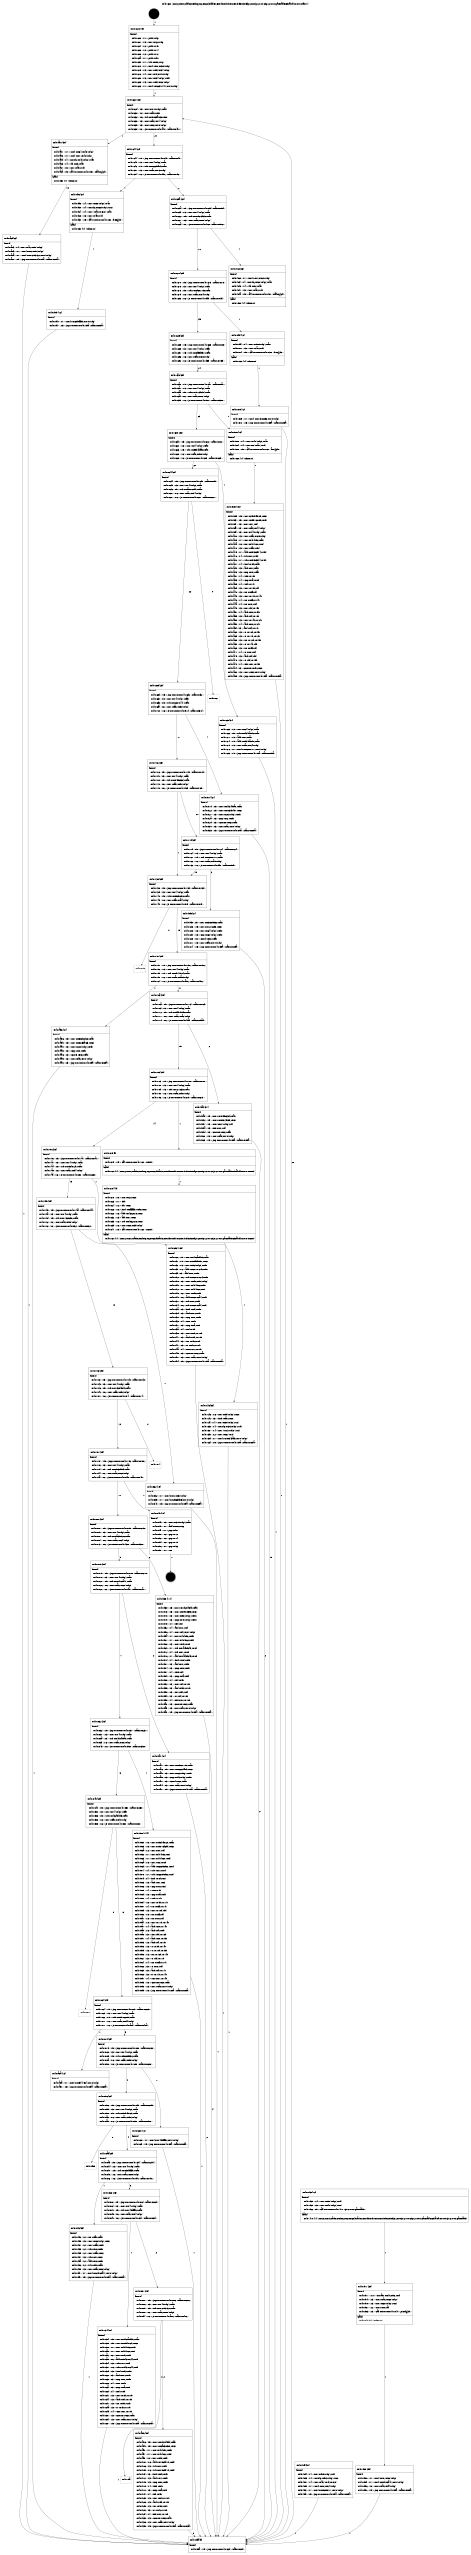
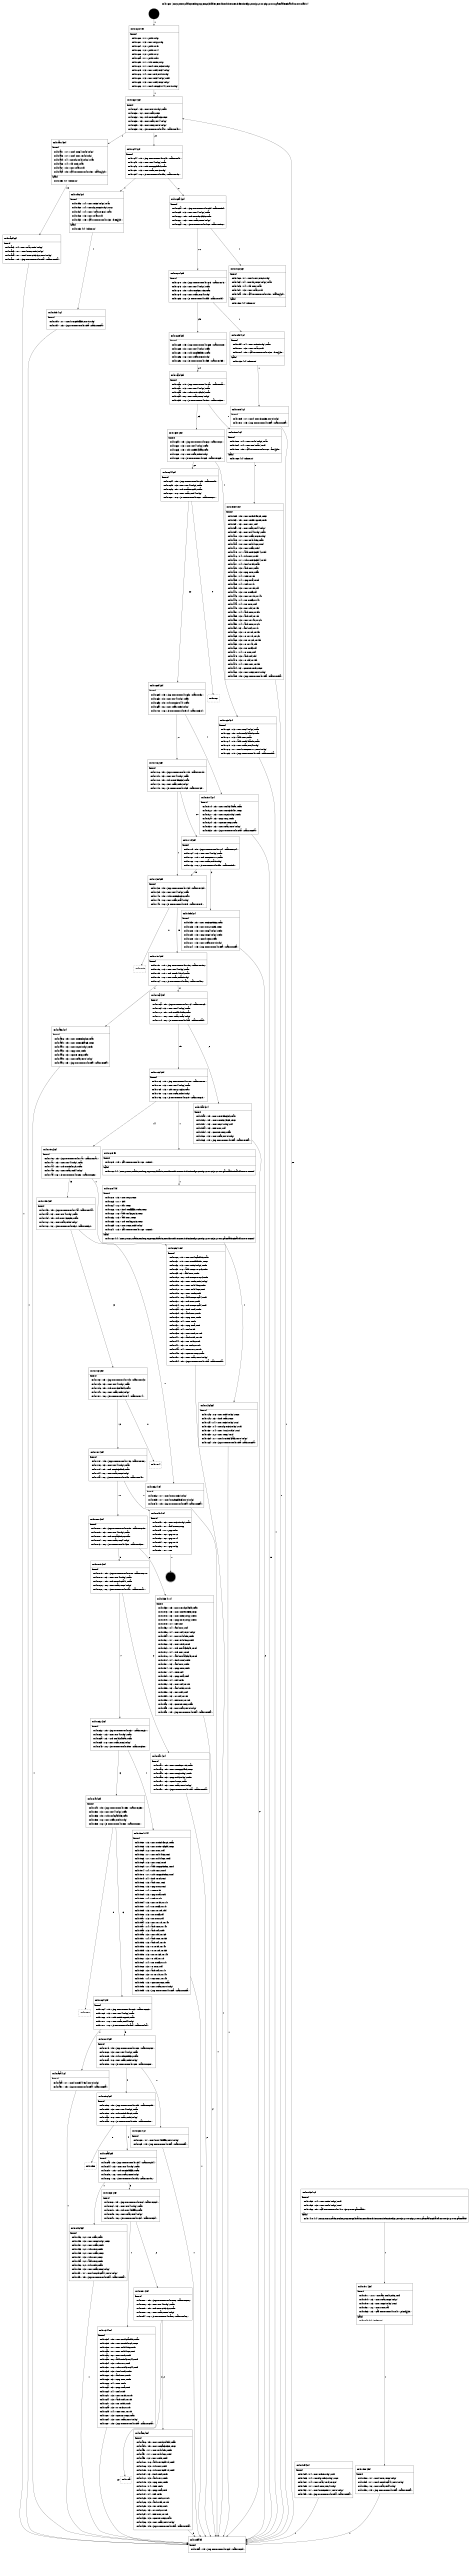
none -> (67, 2366)
(118, 2480) -> (118, 2480)
